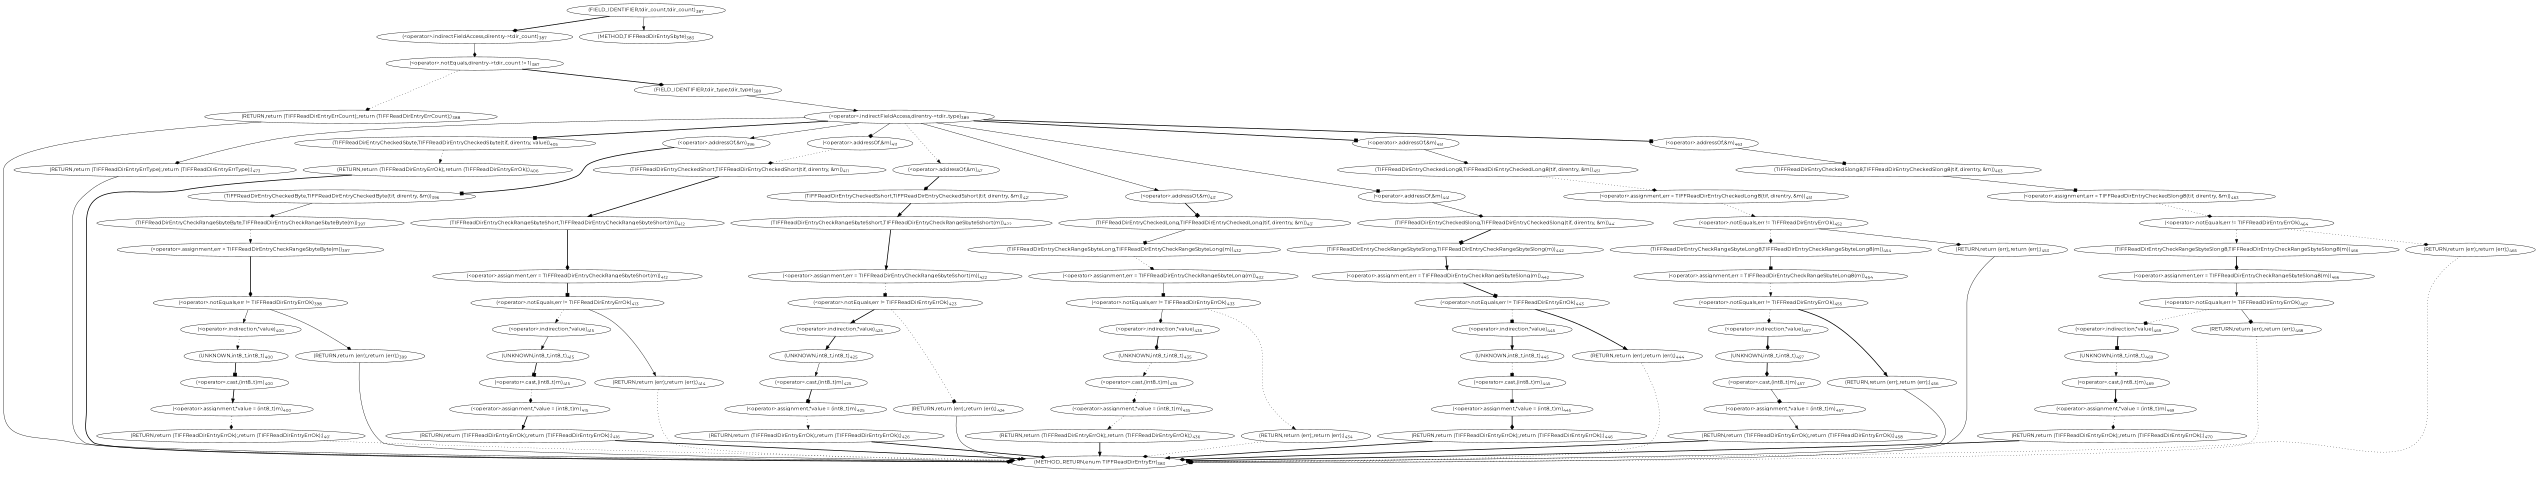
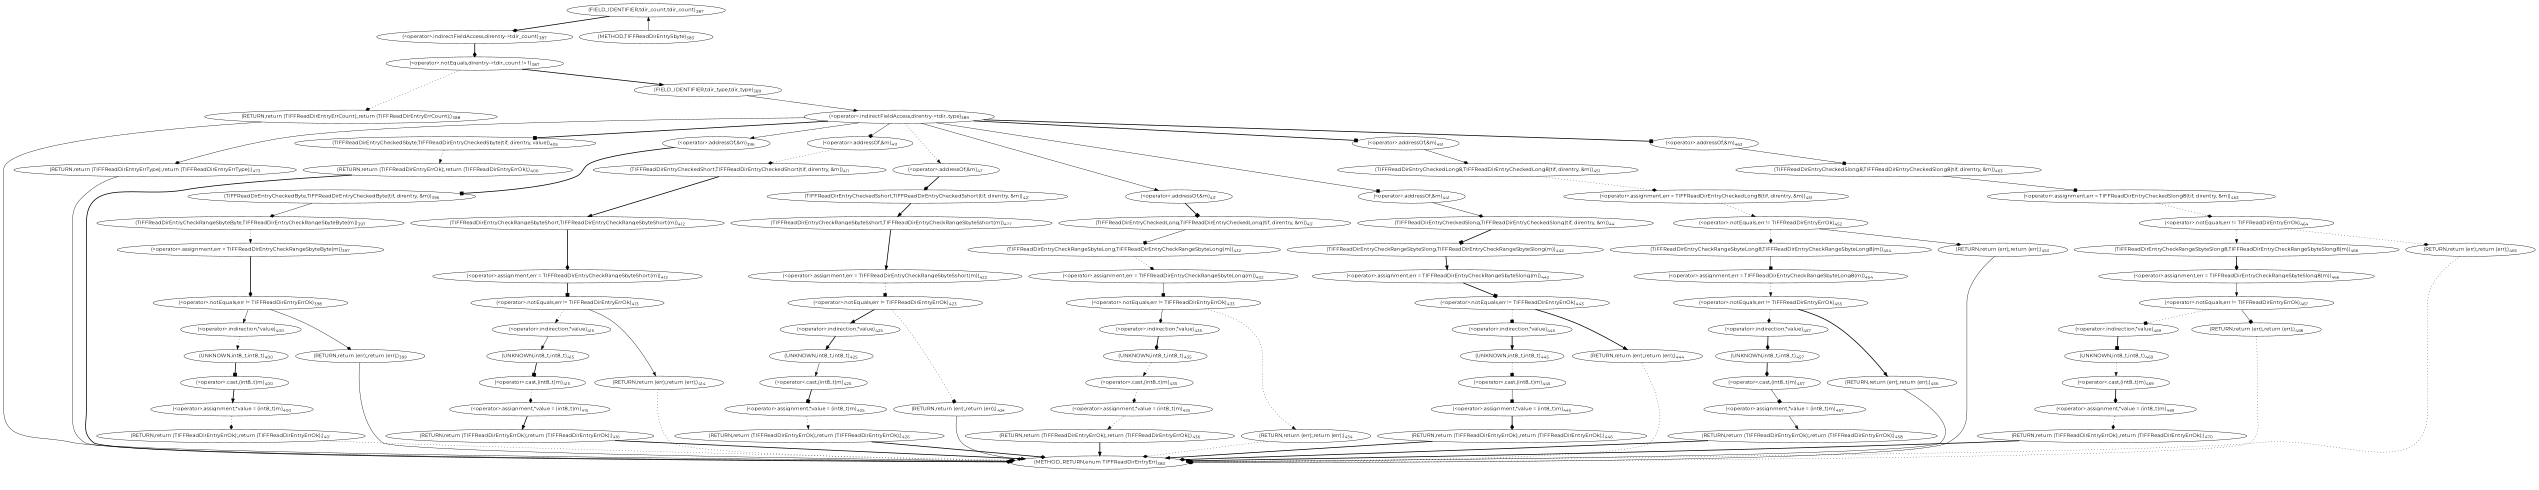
(644, 22) -> (649, 26)
(475, 48) -> (475, 48)
(591, 77) -> (591, 77)
